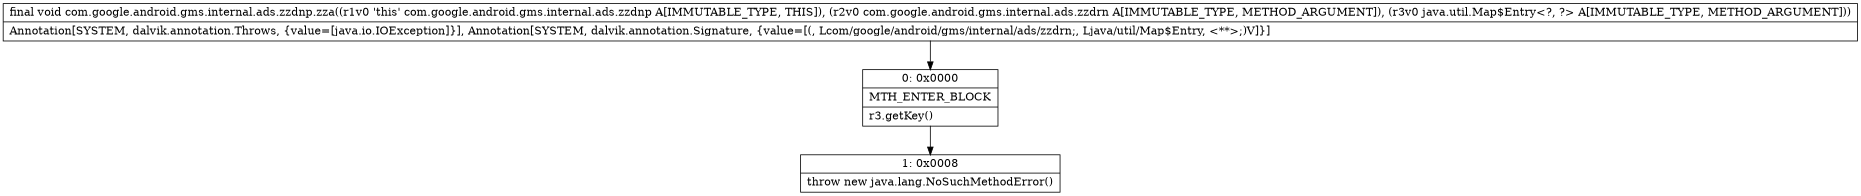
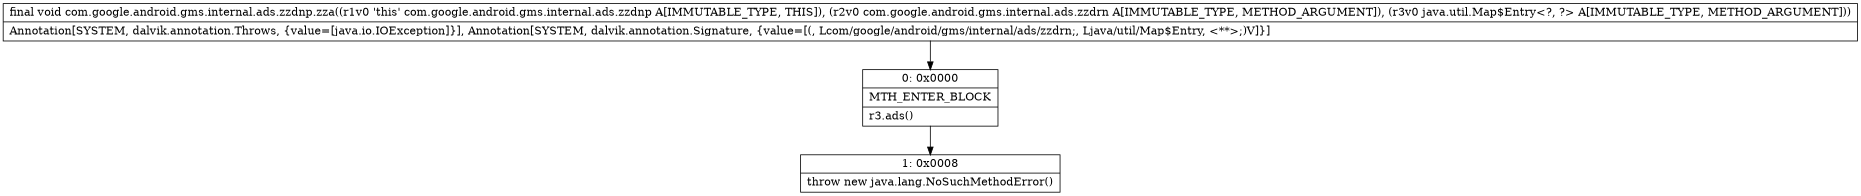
(901, 116) -> (891, 116)
